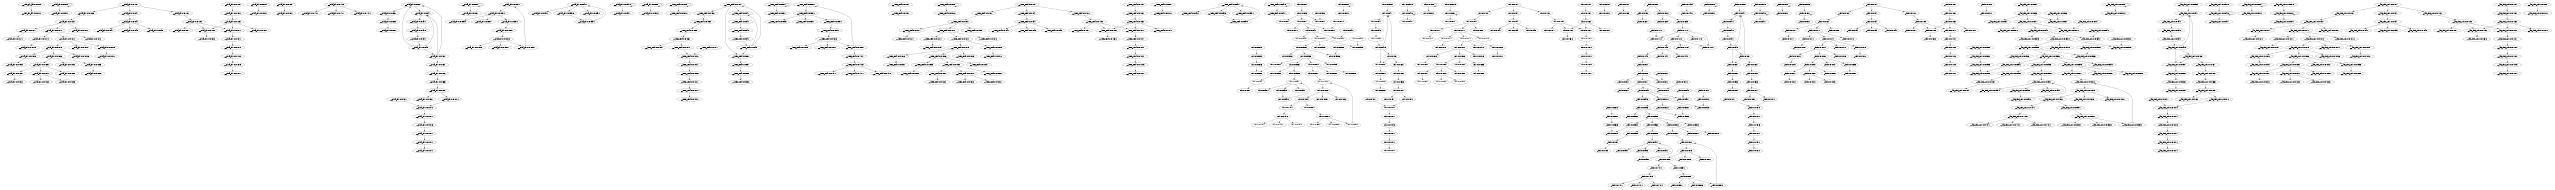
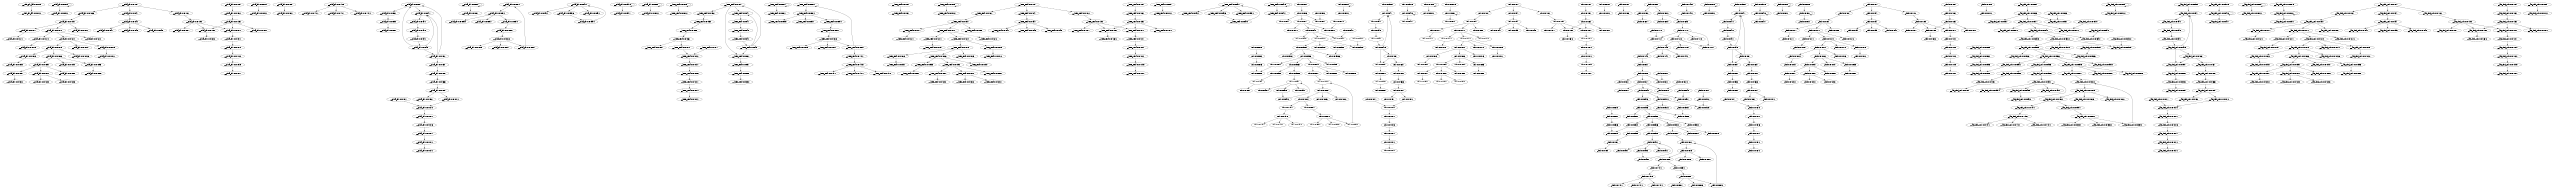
(1652, 125) -> (1652, 125)
